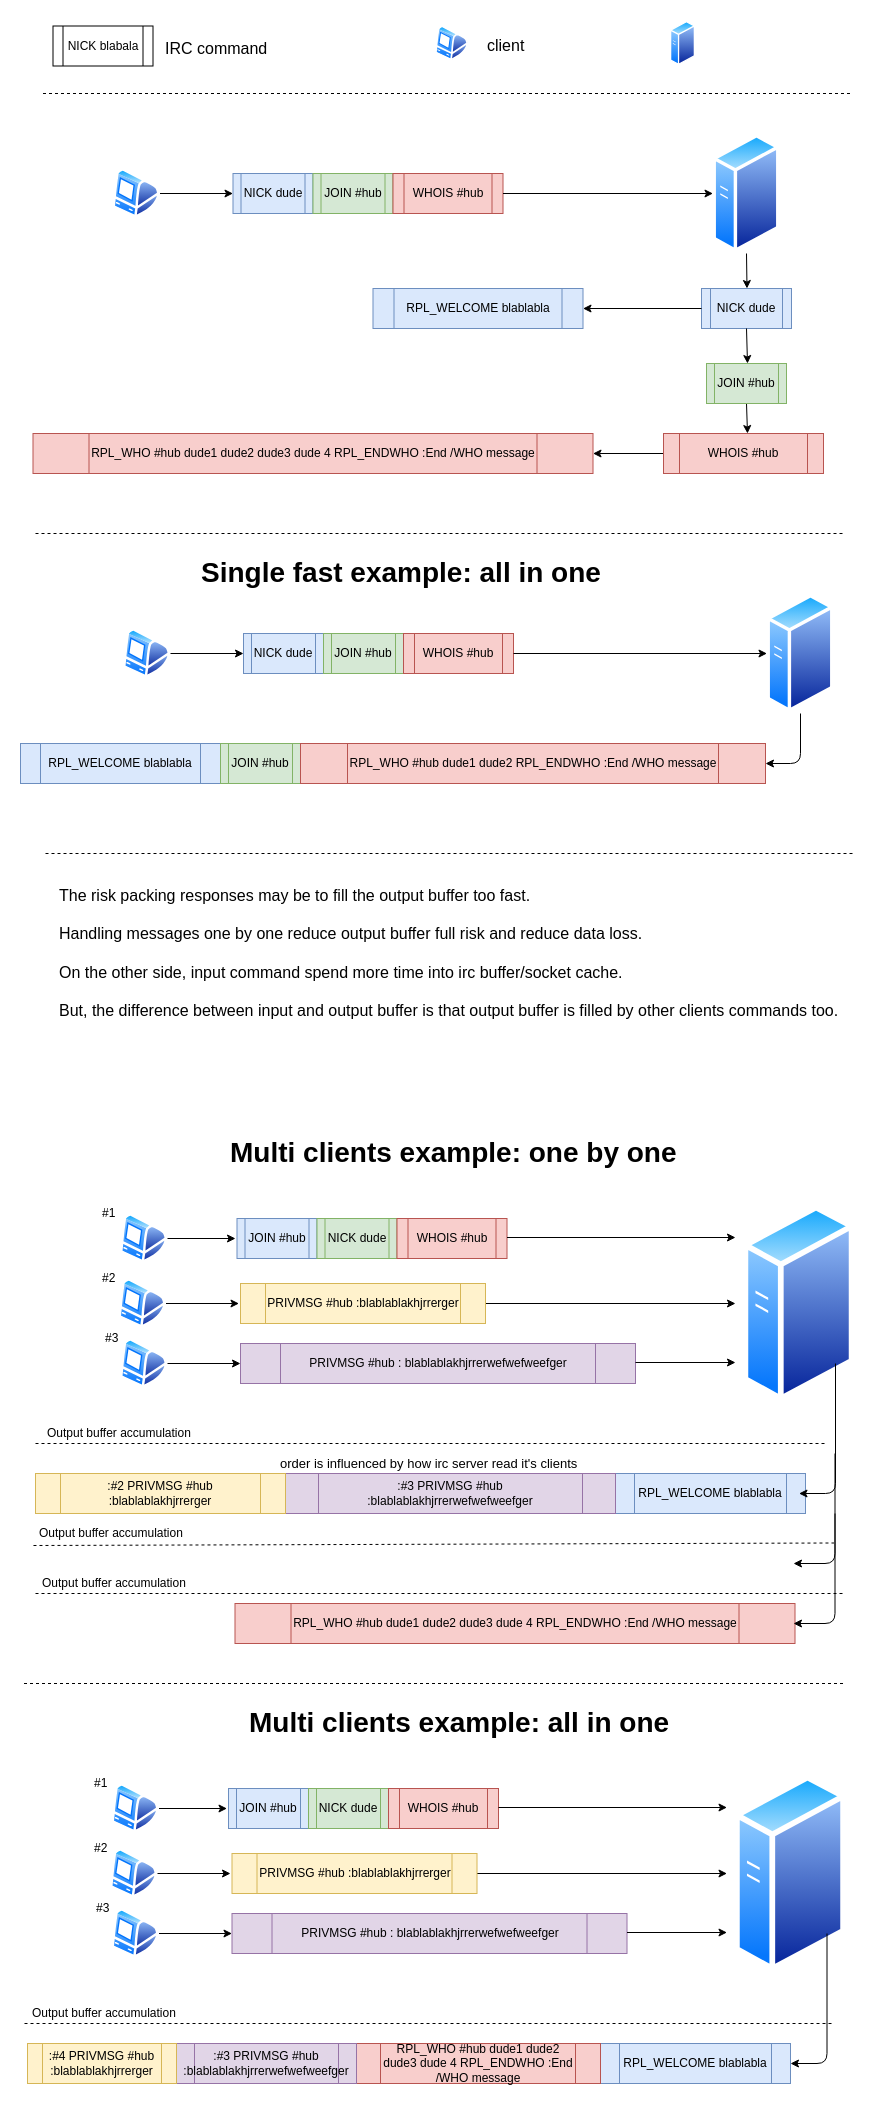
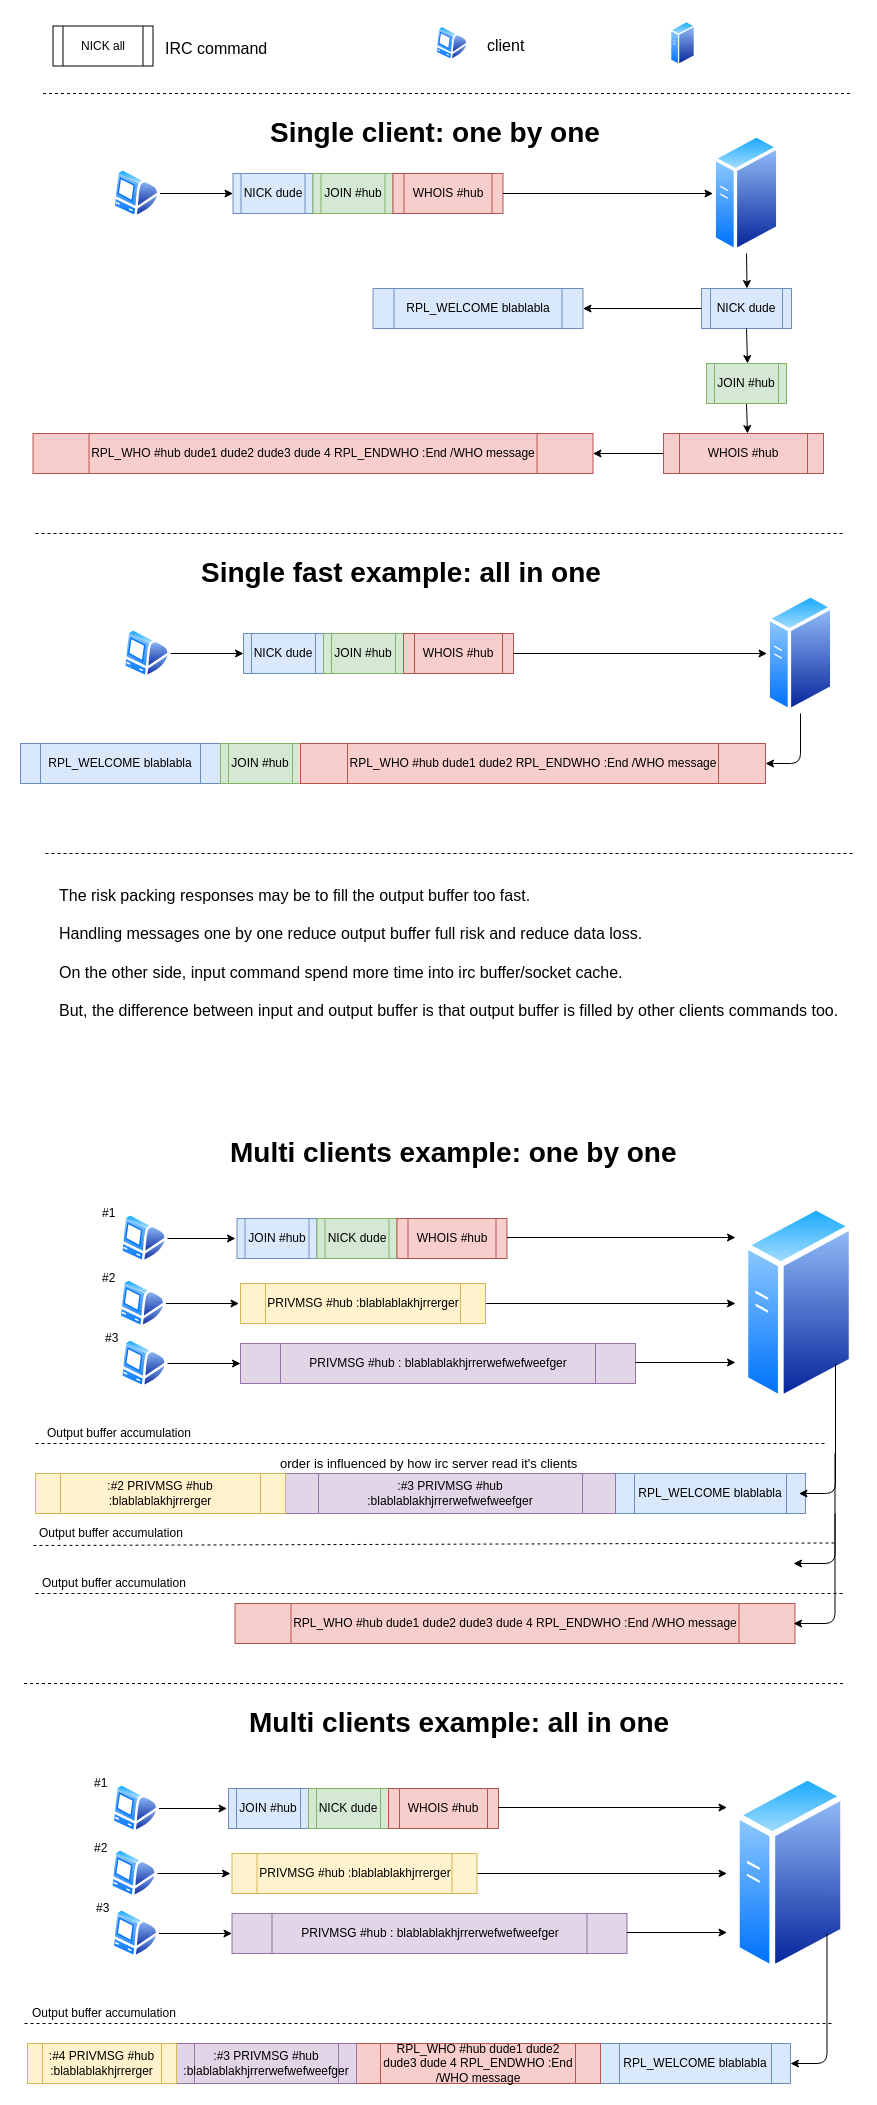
(104, 47) -> (104, 47)
none -> (428, 134)
